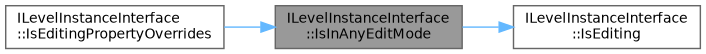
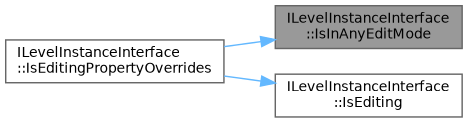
(481, 27) -> (243, 79)
